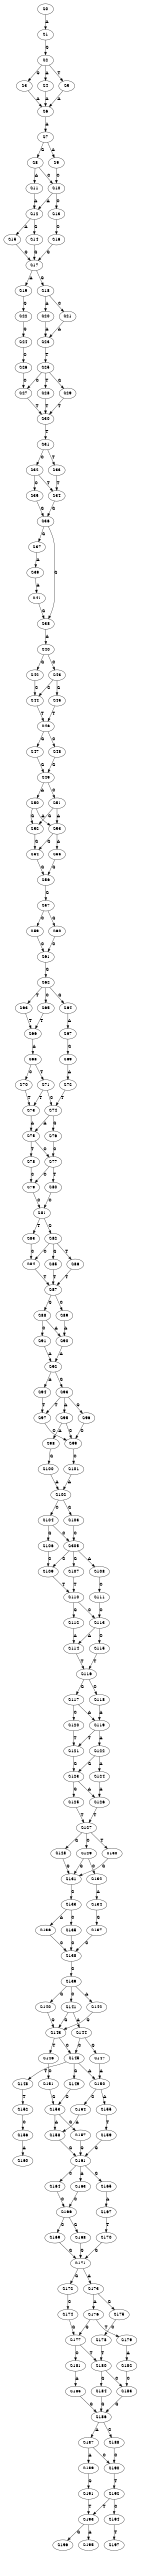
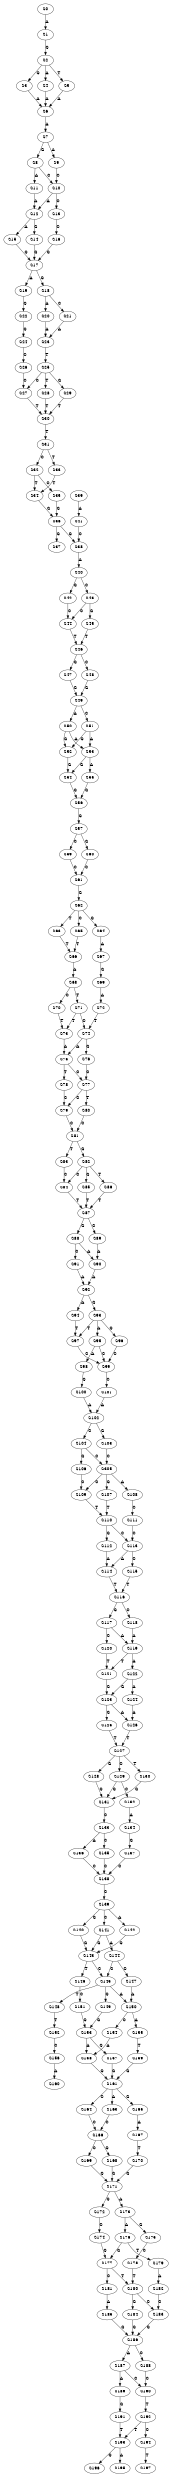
(36, 558) -> none
(44, 611) -> (80, 534)
